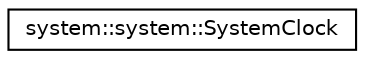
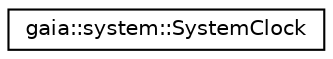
(182, 30) -> (166, 30)
